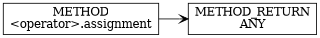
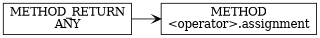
(169, 19) -> (142, 19)
